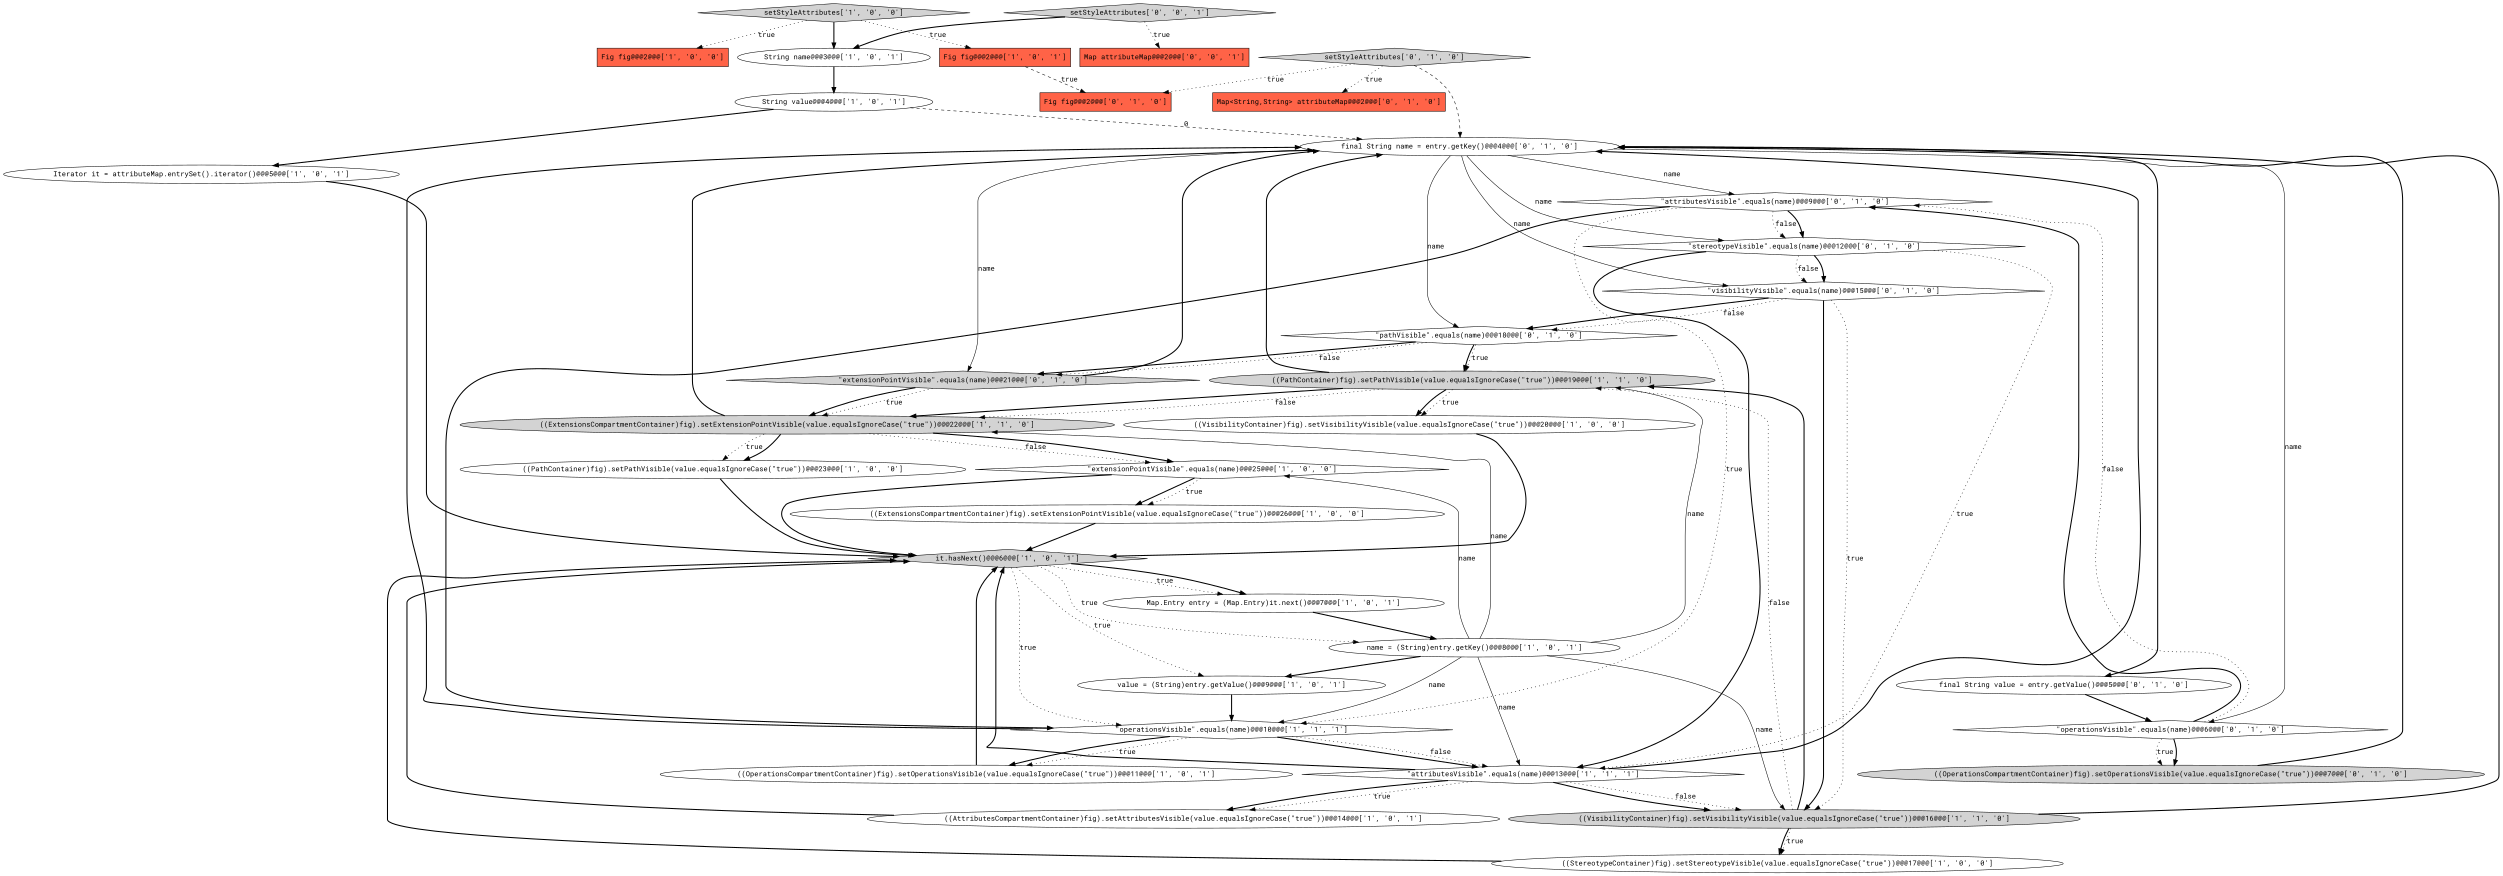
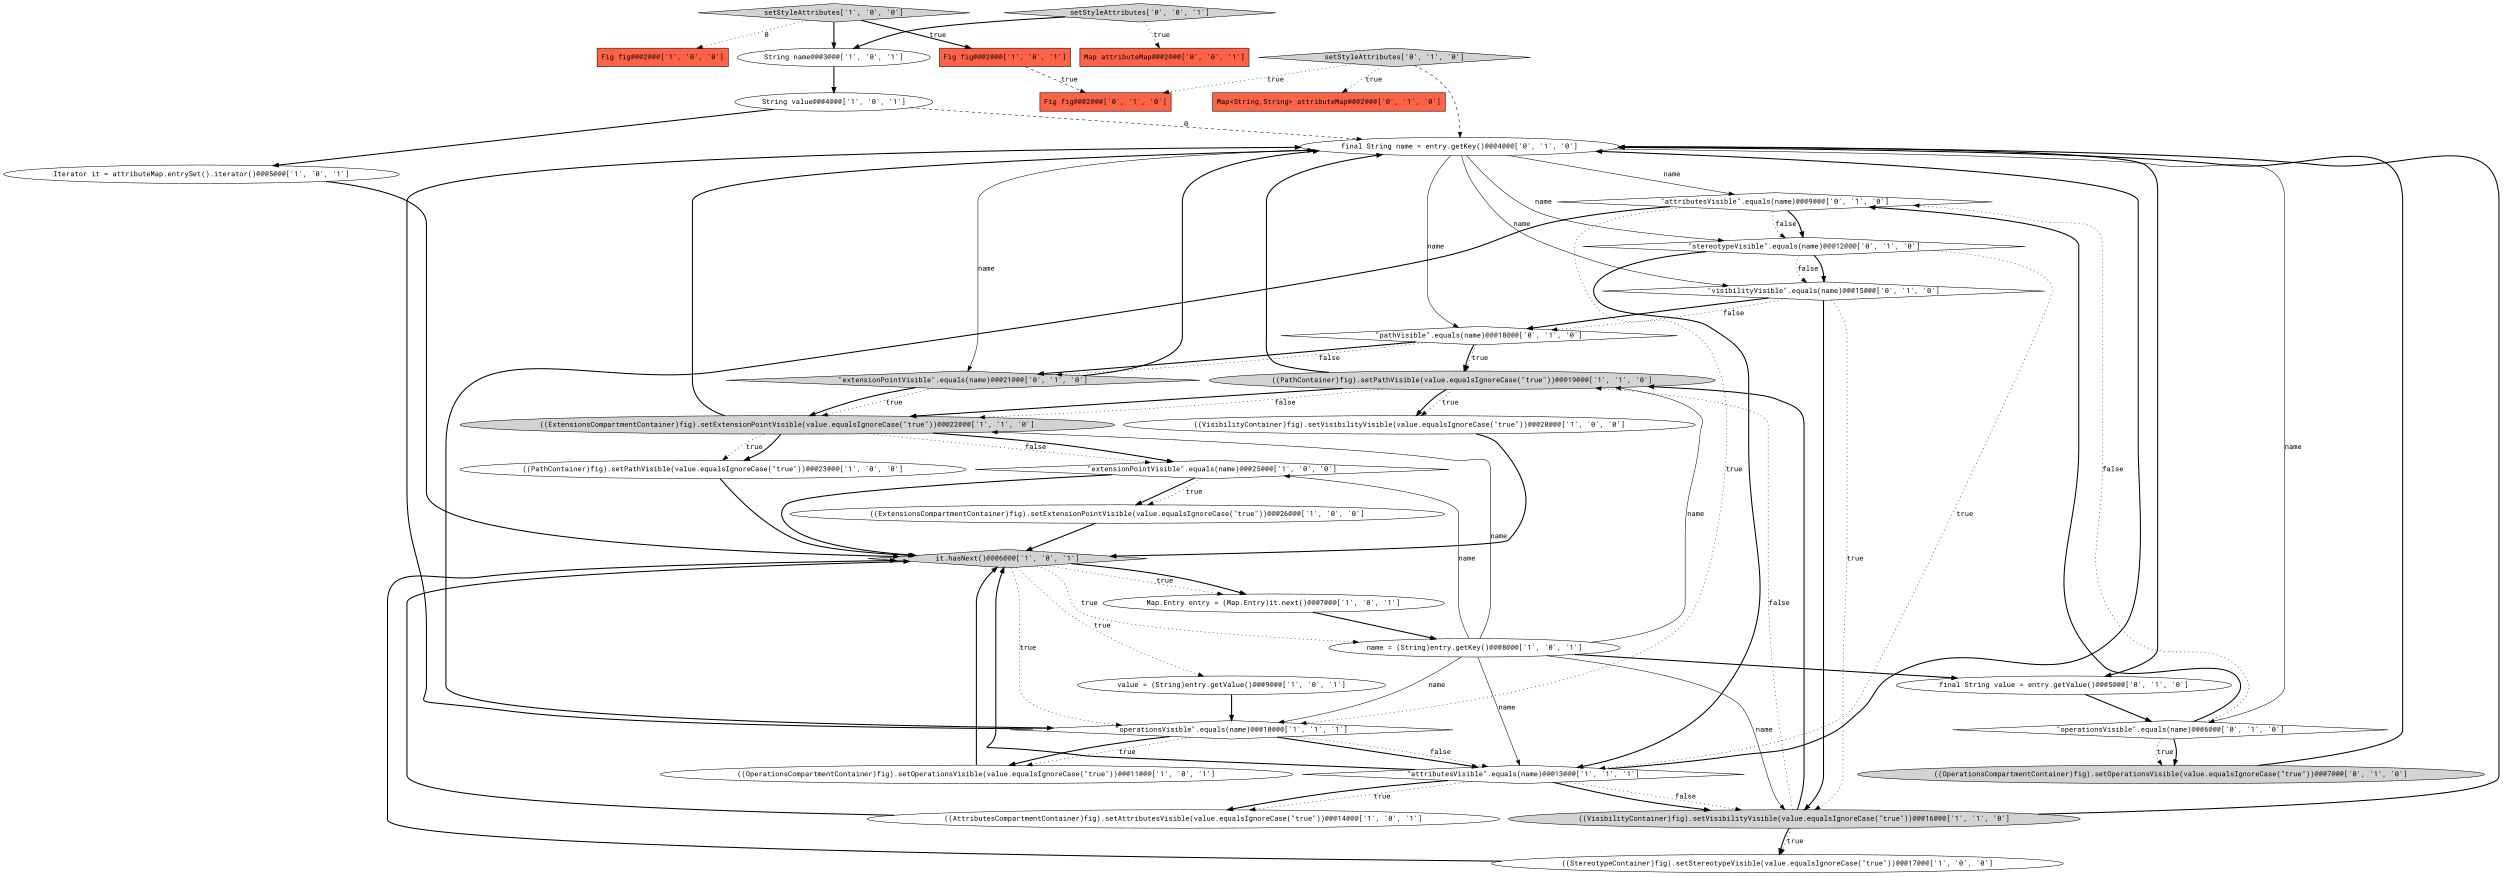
(913, 34) -> (913, 34)
(767, 35) -> (767, 35)
(1356, 666) -> (1763, 666)
